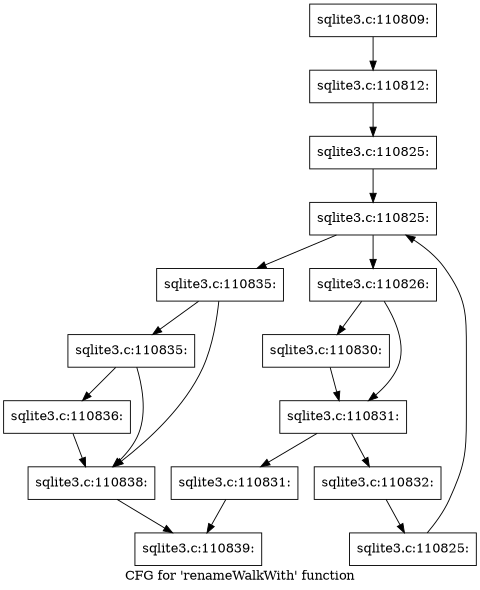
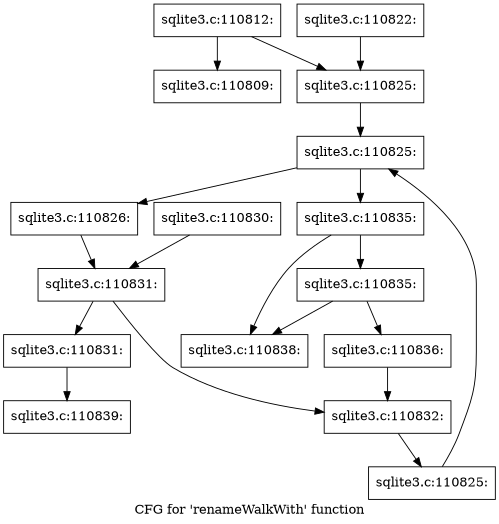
none -> (360, 20)
(373, 49) -> (217, 49)
(352, 314) -> none
(78, 446) -> (388, 379)
(141, 514) -> none
